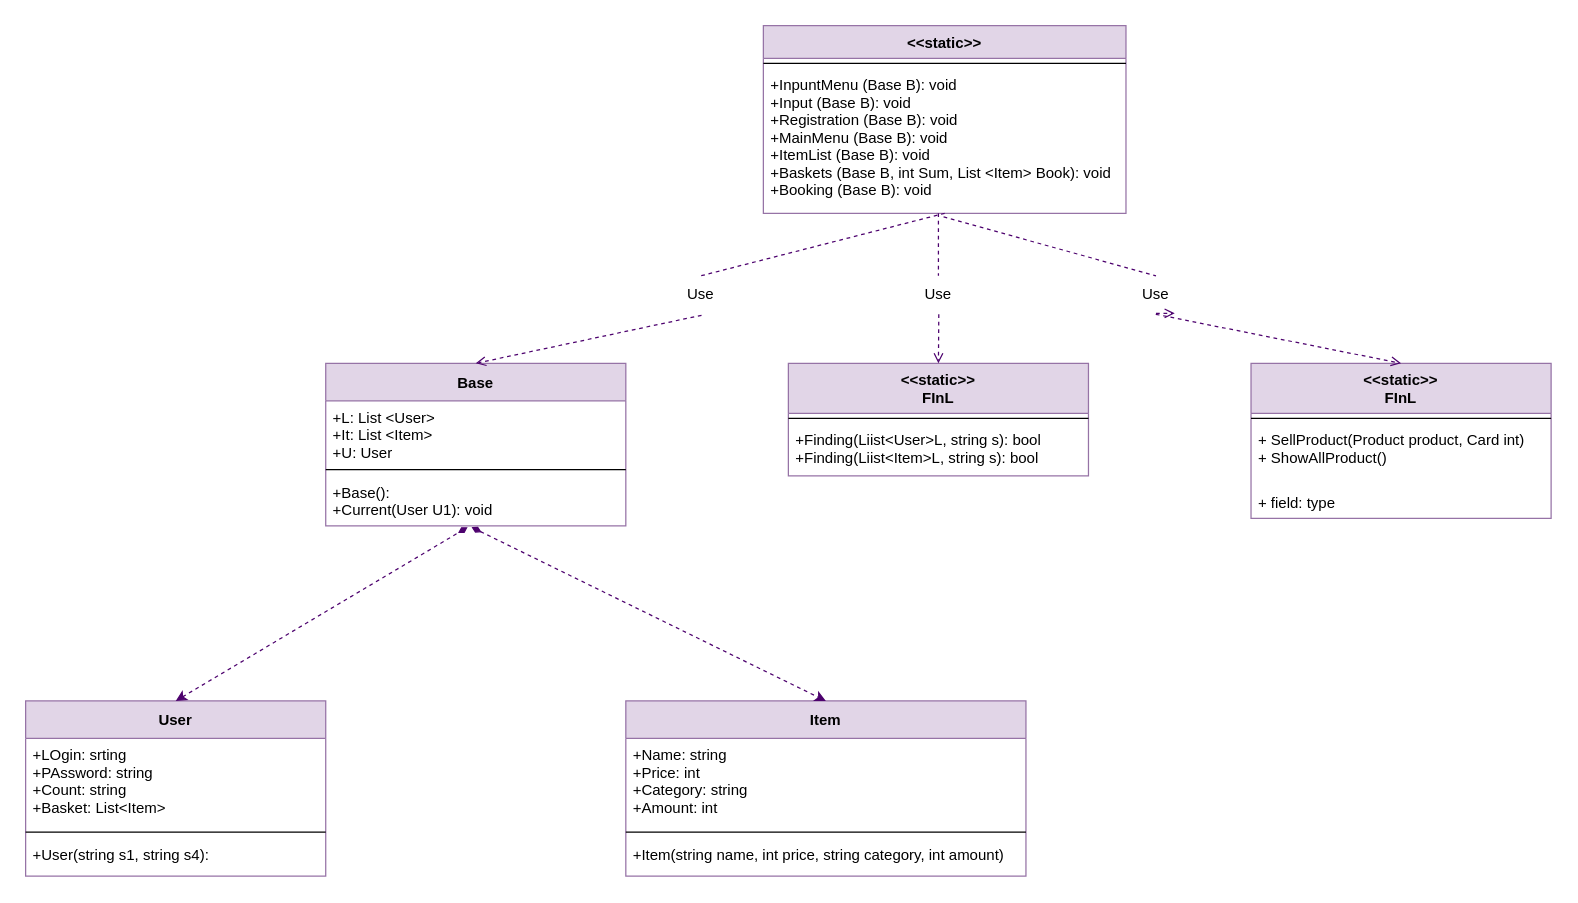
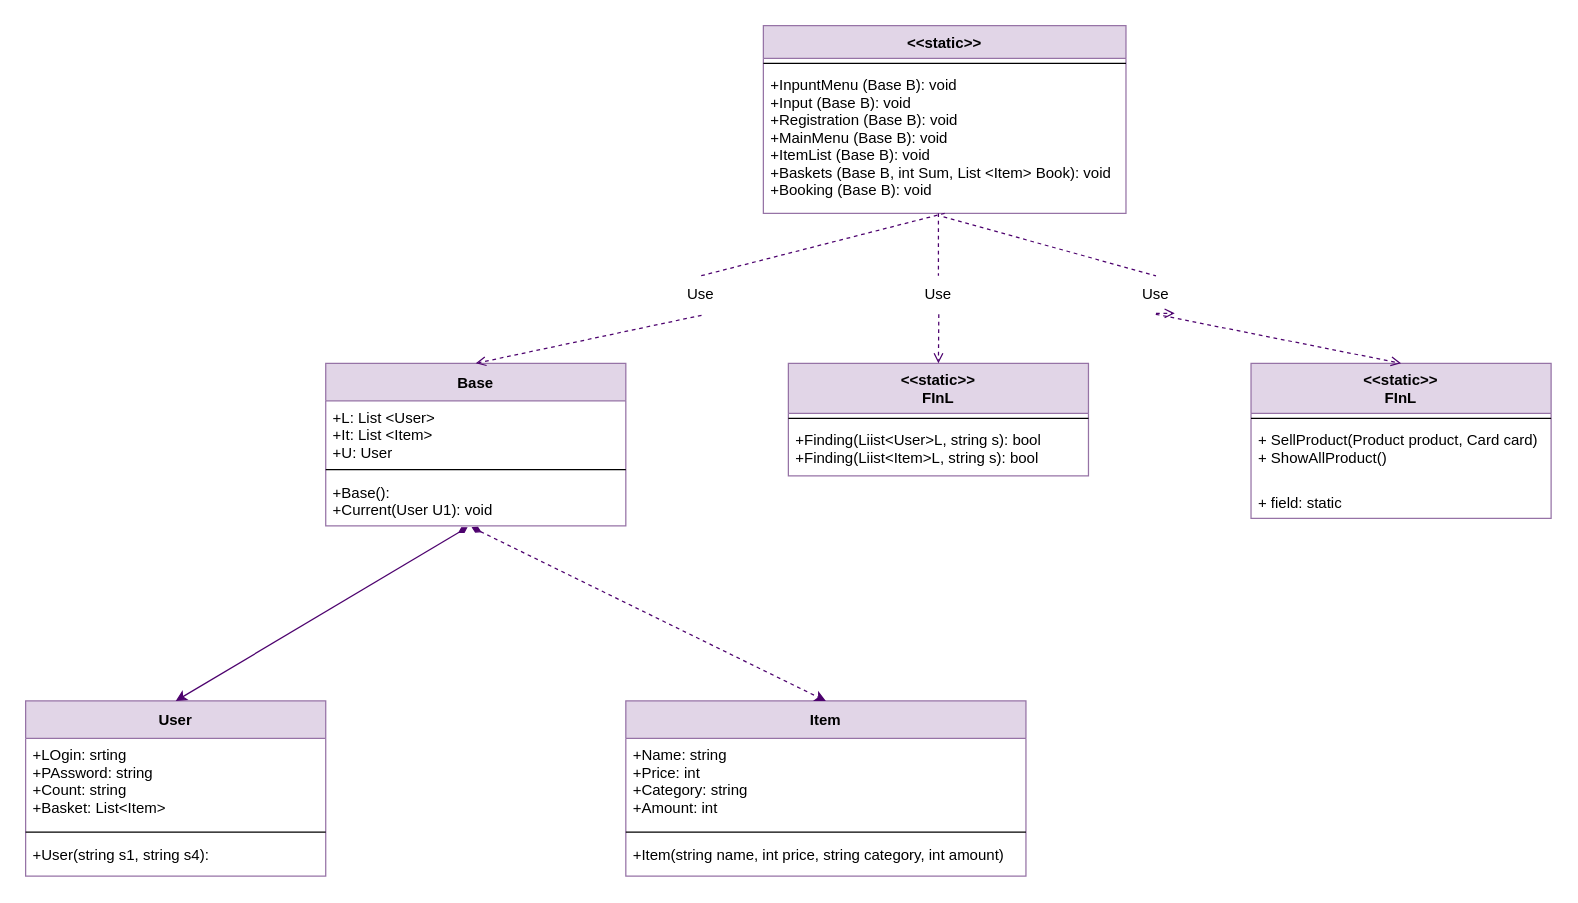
(1410, 440) -> (1416, 440)
(1302, 503) -> (1309, 503)
(321, 614) -> (321, 614)
